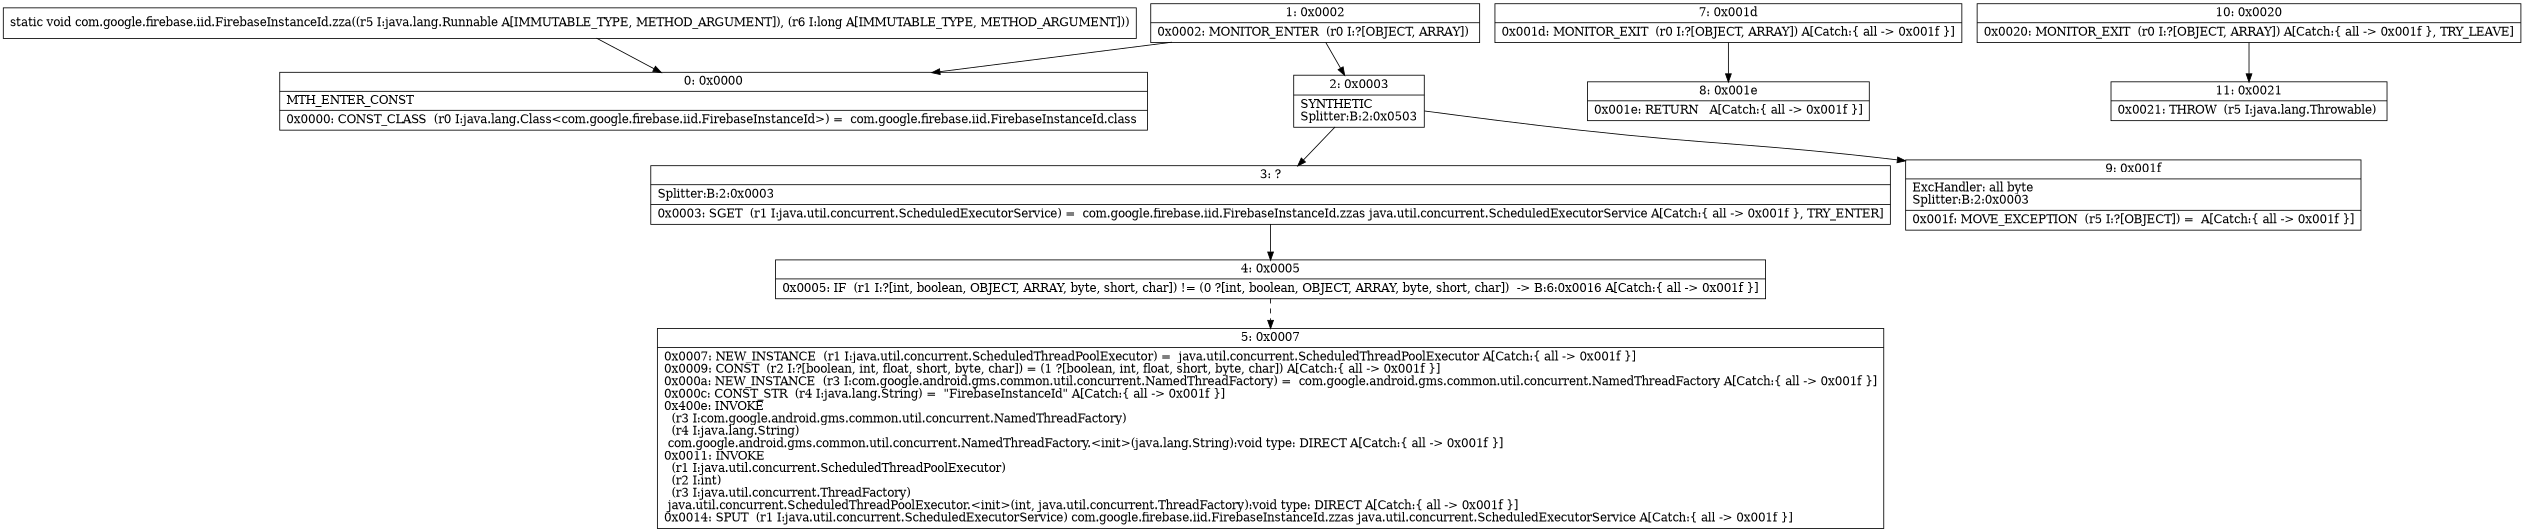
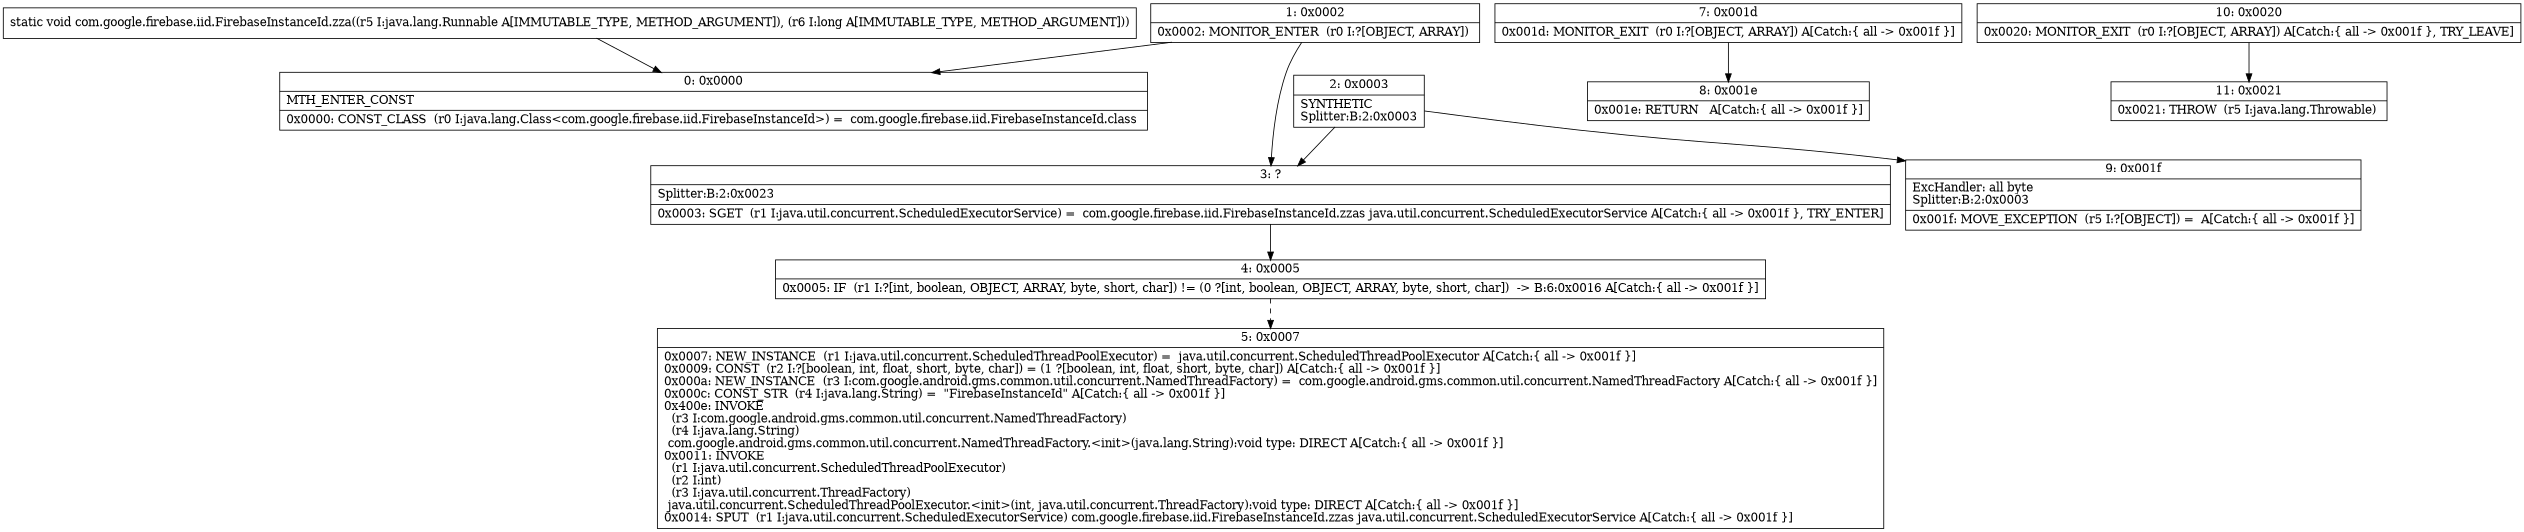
(1333, 55) -> (1279, 98)
(1359, 117) -> (1359, 117)
(716, 194) -> (716, 194)
